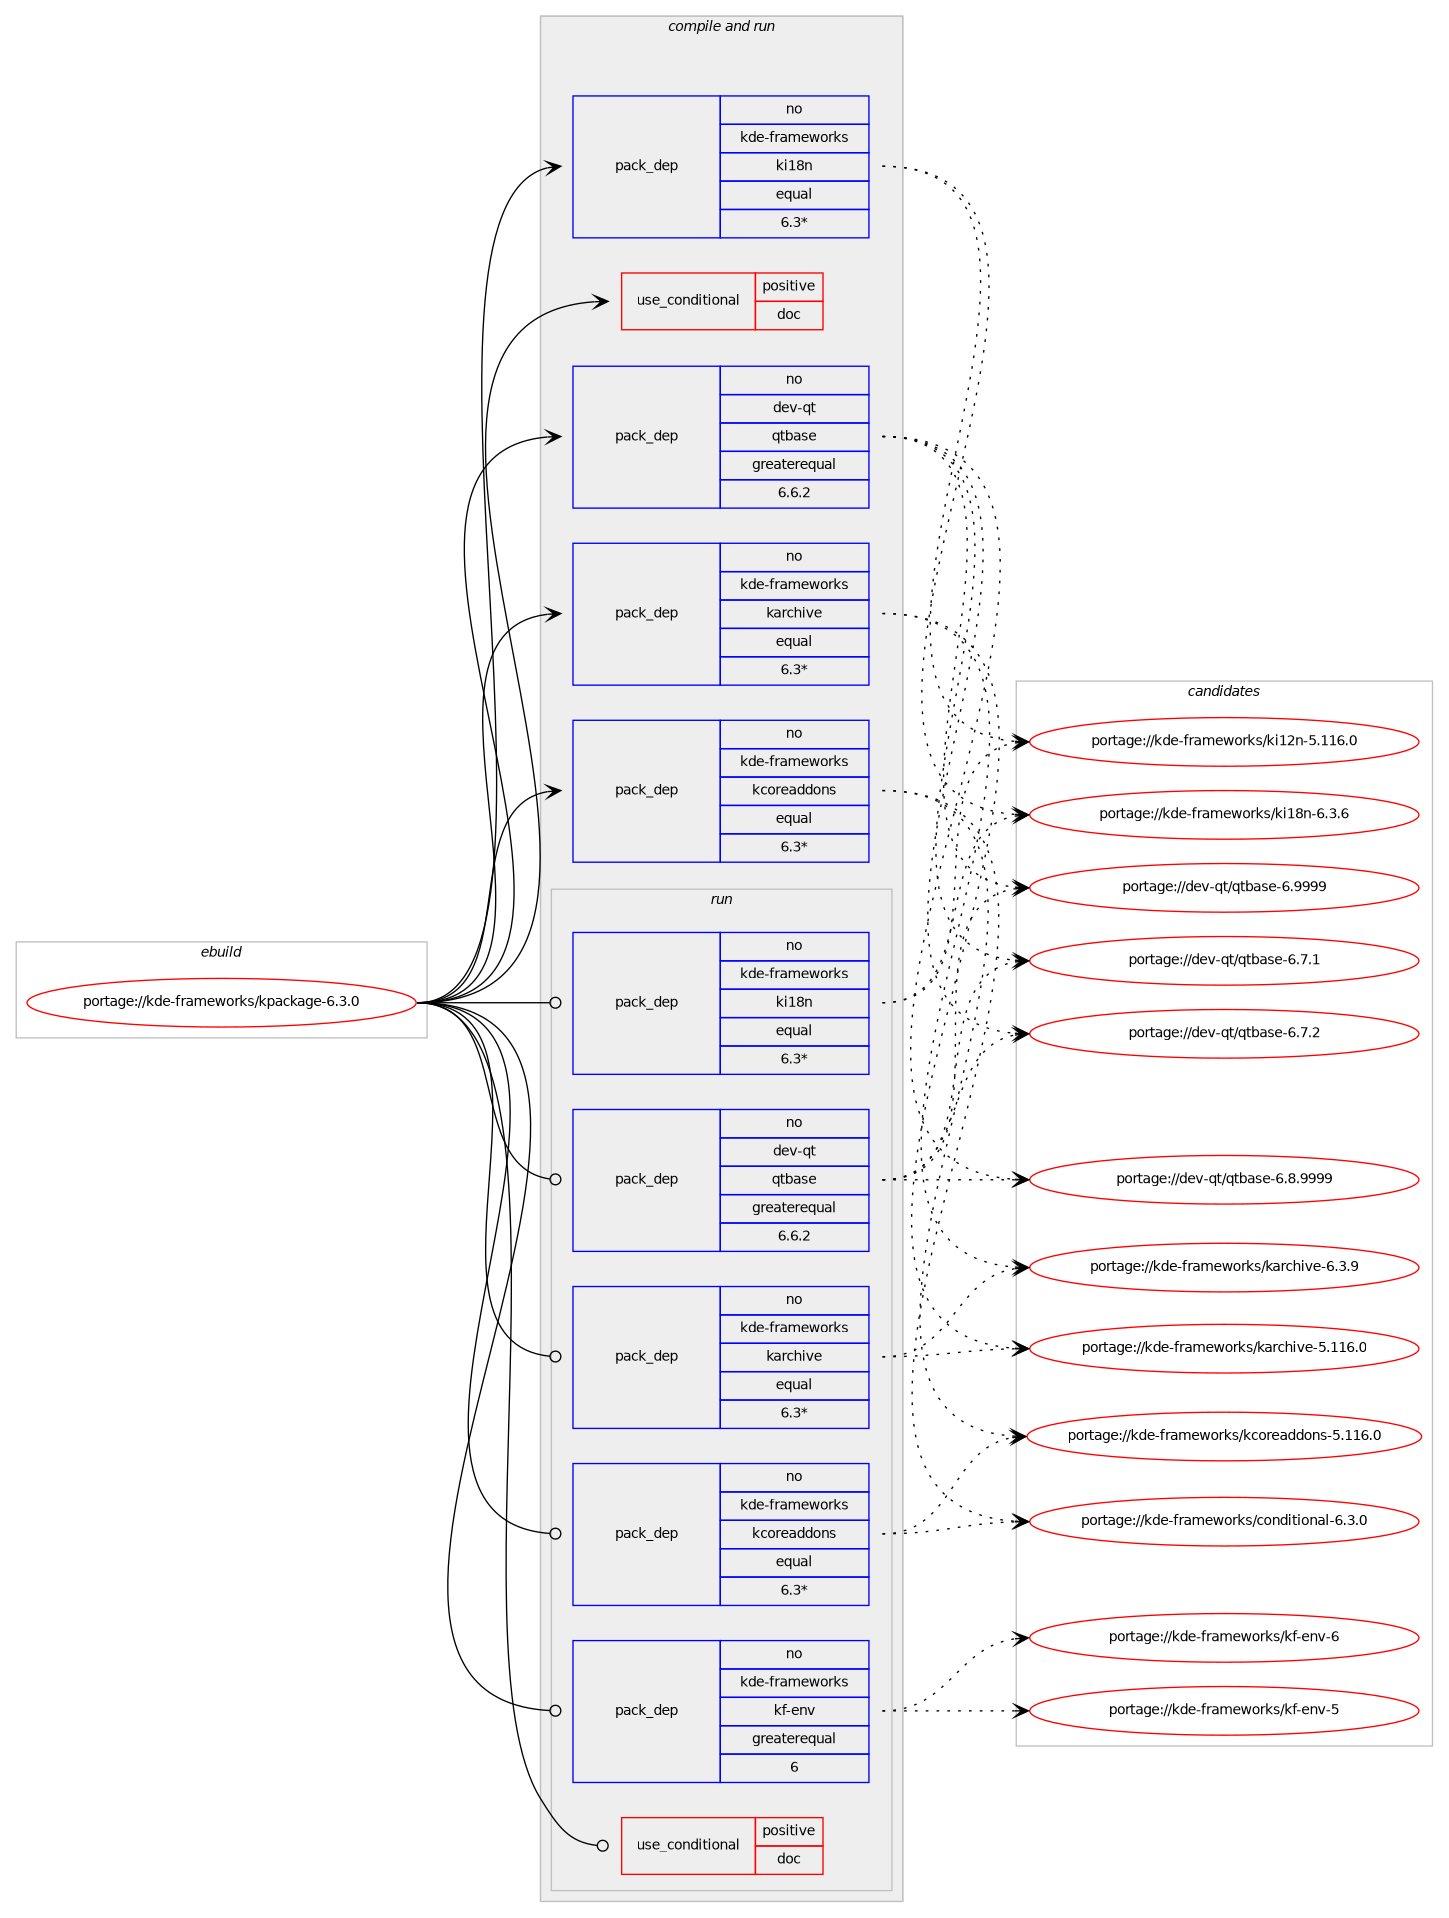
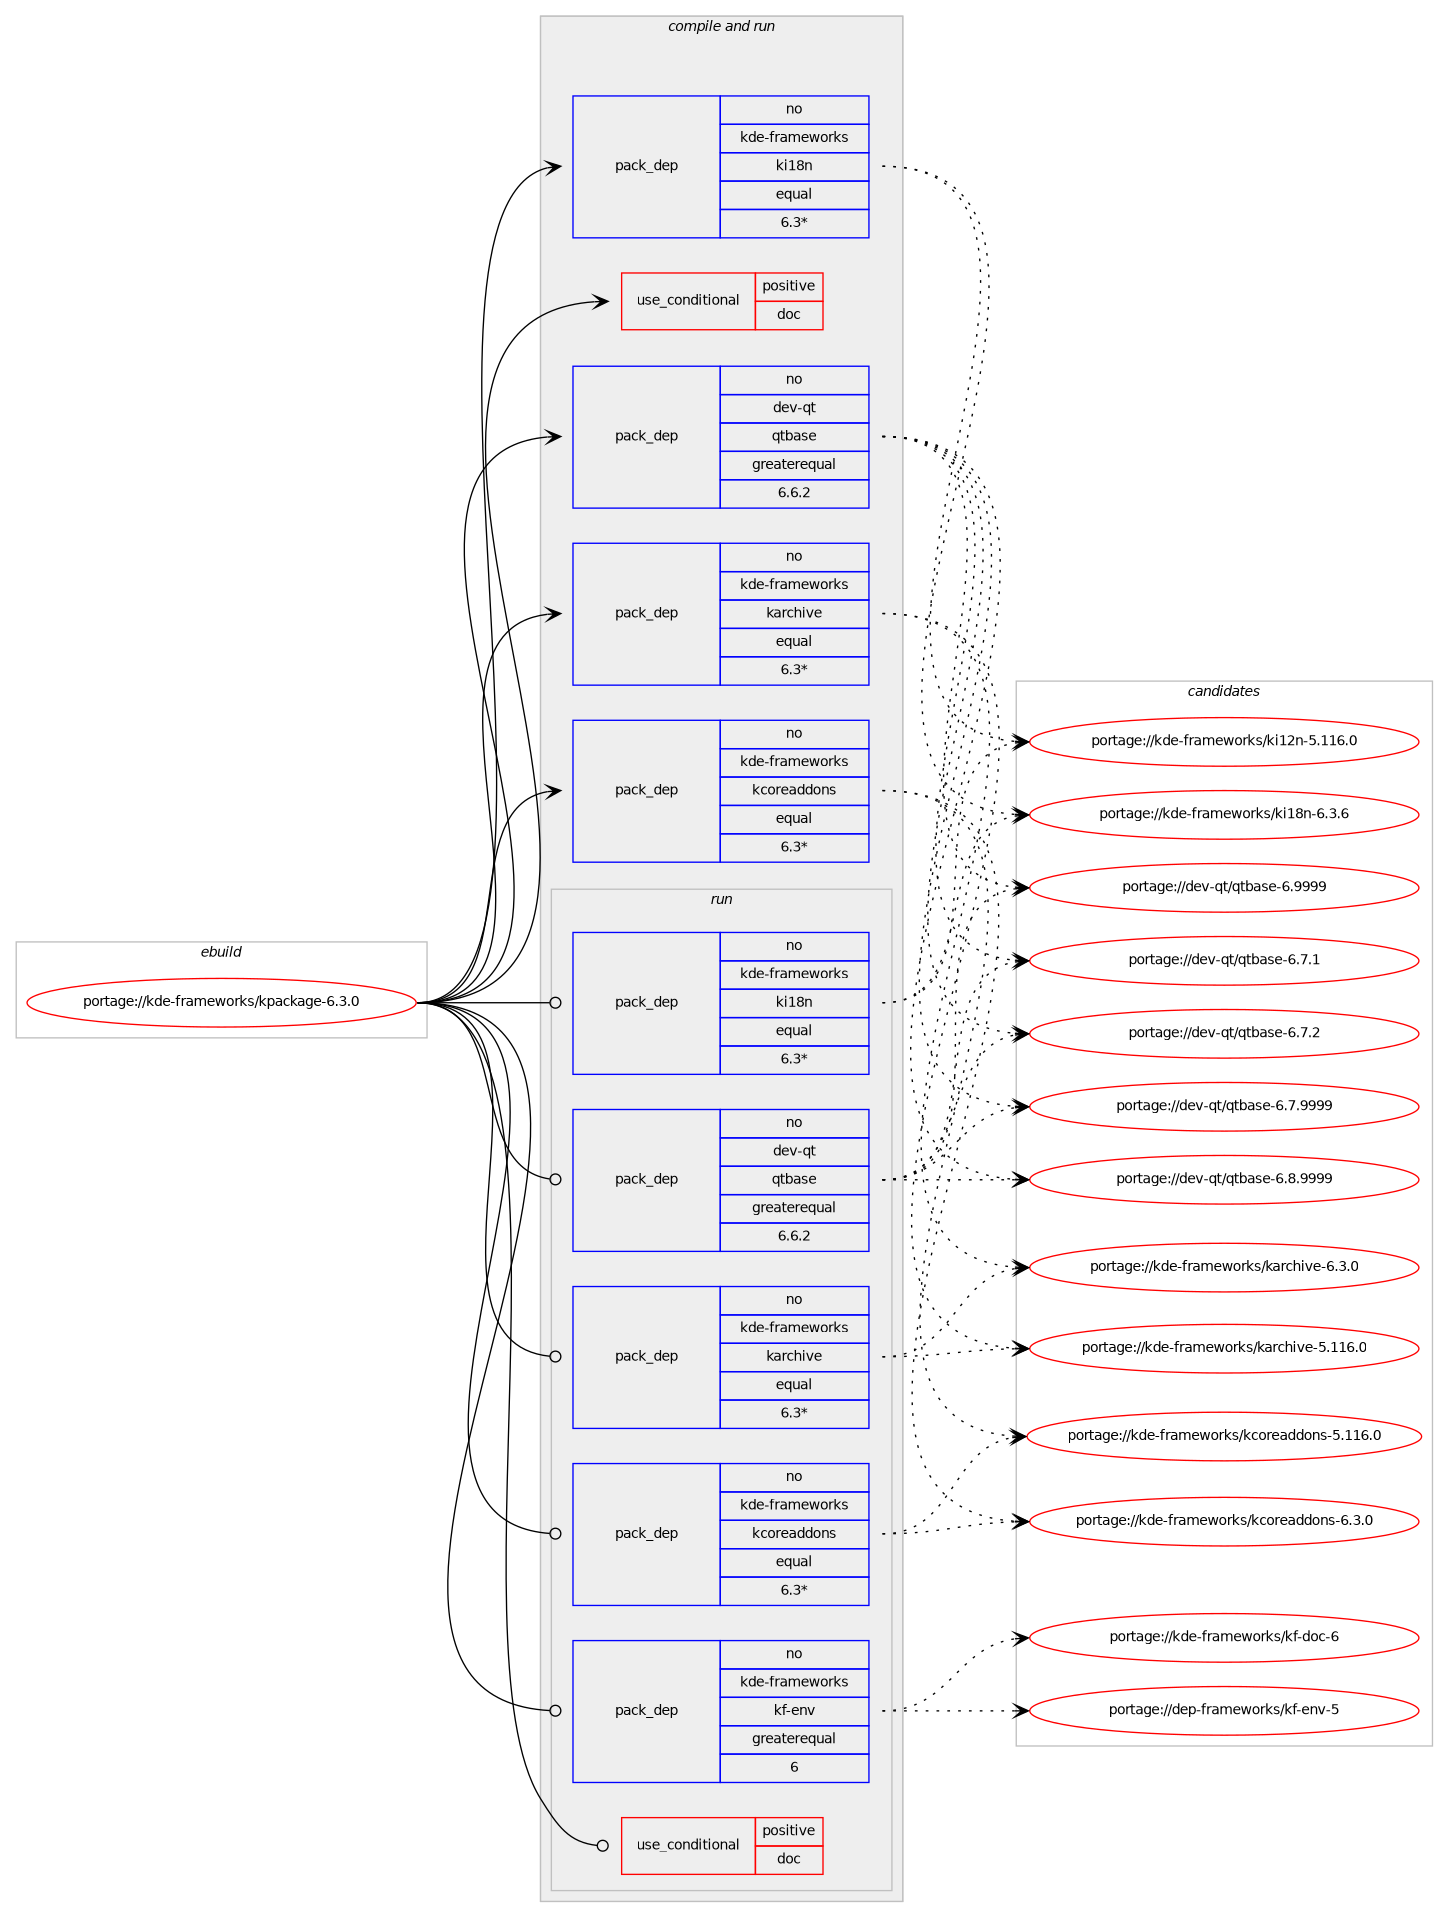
none -> (1224, 1107)
(1224, 1268) -> (1224, 1268)
(1224, 1522) -> (1224, 1522)
(1224, 1638) -> (1224, 1638)
(1224, 1711) -> (1224, 1711)
